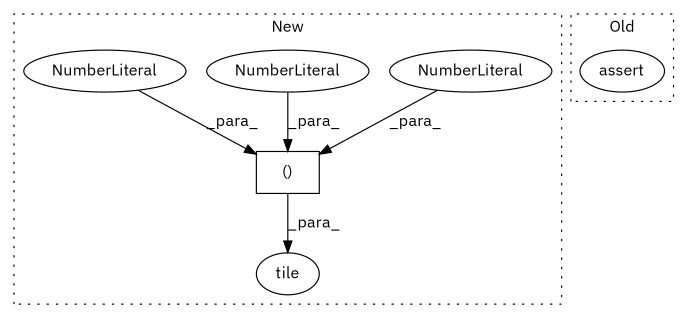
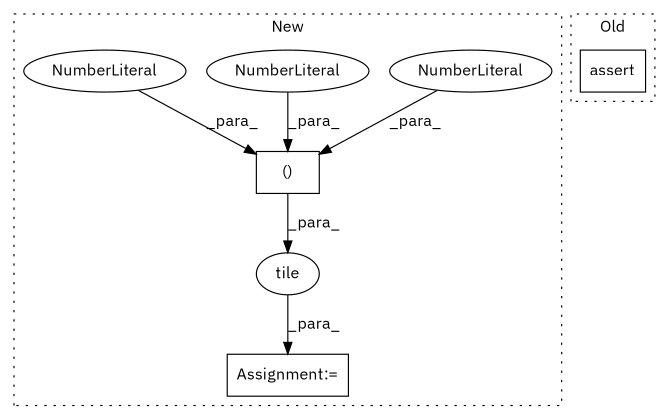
(622, 71) -> (613, 71)
none -> (288, 375)
